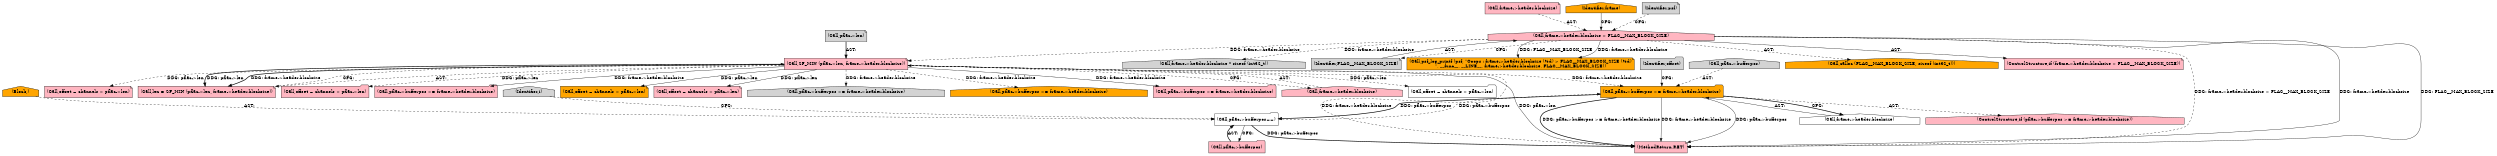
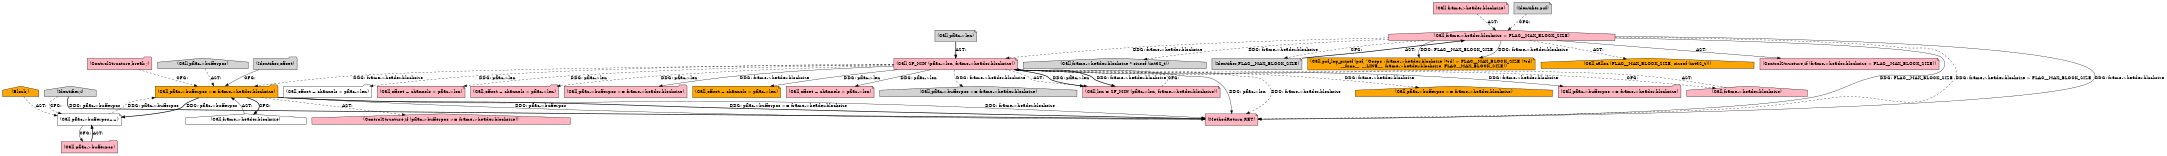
(1601, 8) -> none
(1447, 47) -> (1382, 50)
none -> (120, 64)
(1246, 120) -> (89, 120)
(1440, 143) -> (630, 114)
